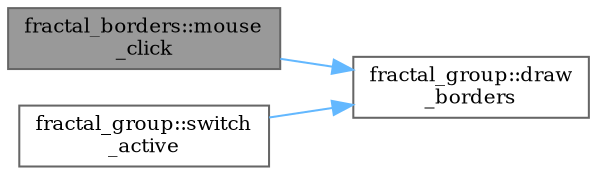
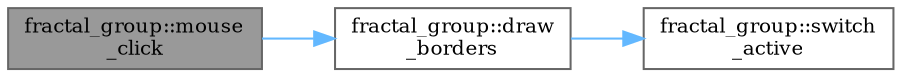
(144, 39) -> (135, 39)
(301, 113) -> (597, 39)
